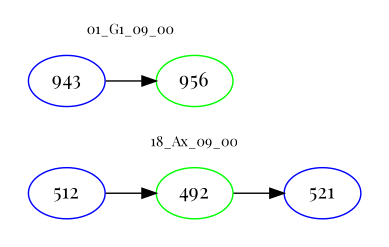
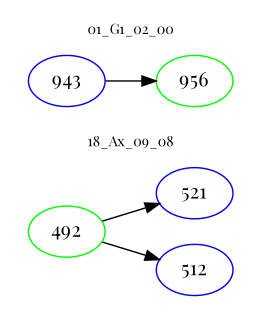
(131, 31) -> (131, 31)
(195, 143) -> (131, 143)
(124, 193) -> (124, 249)
